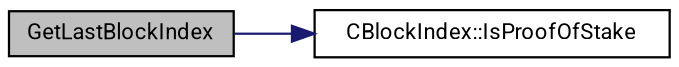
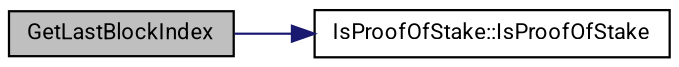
(492, 34) -> (492, 34)
